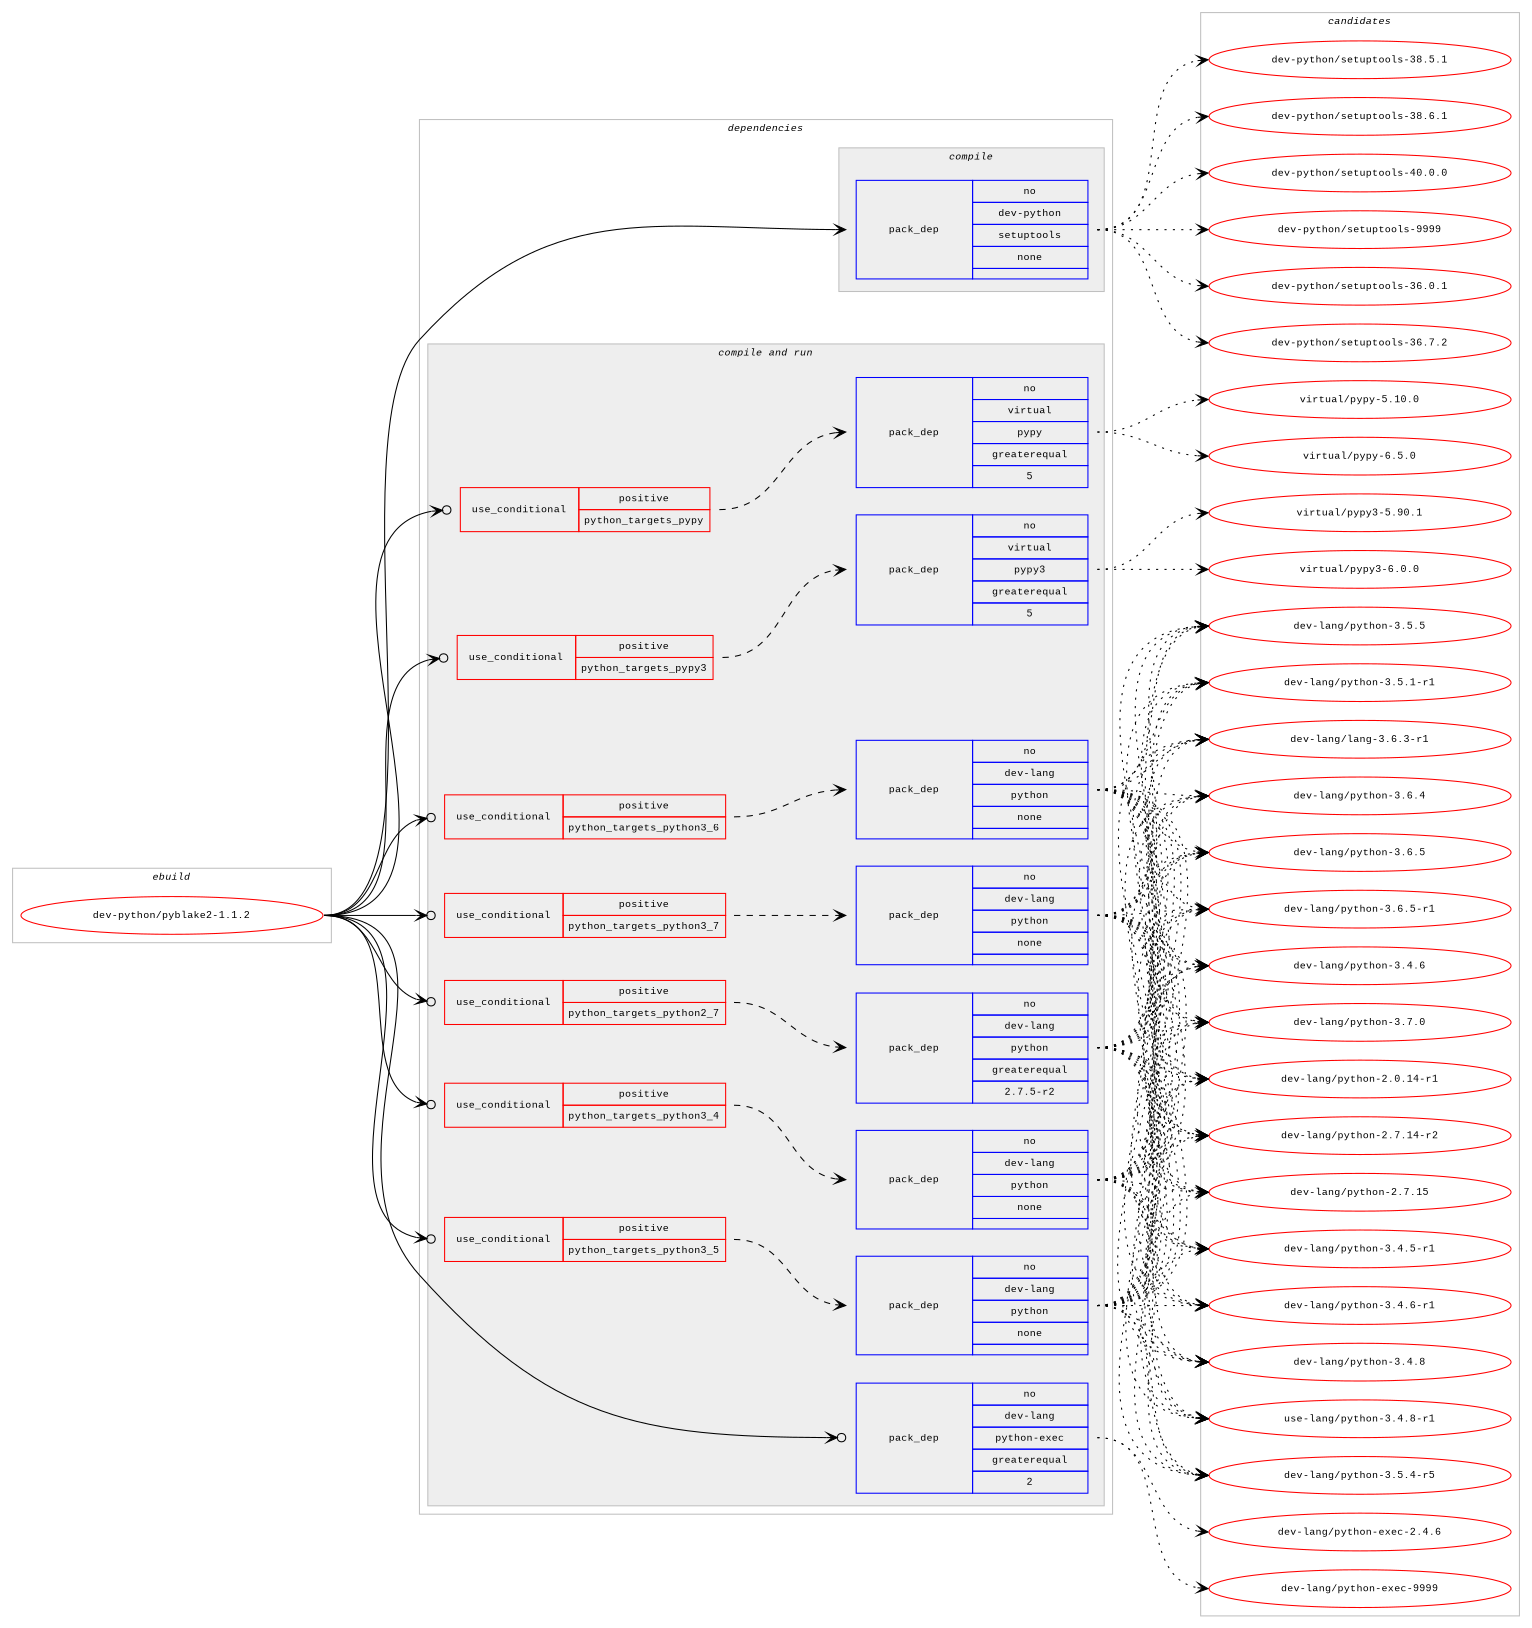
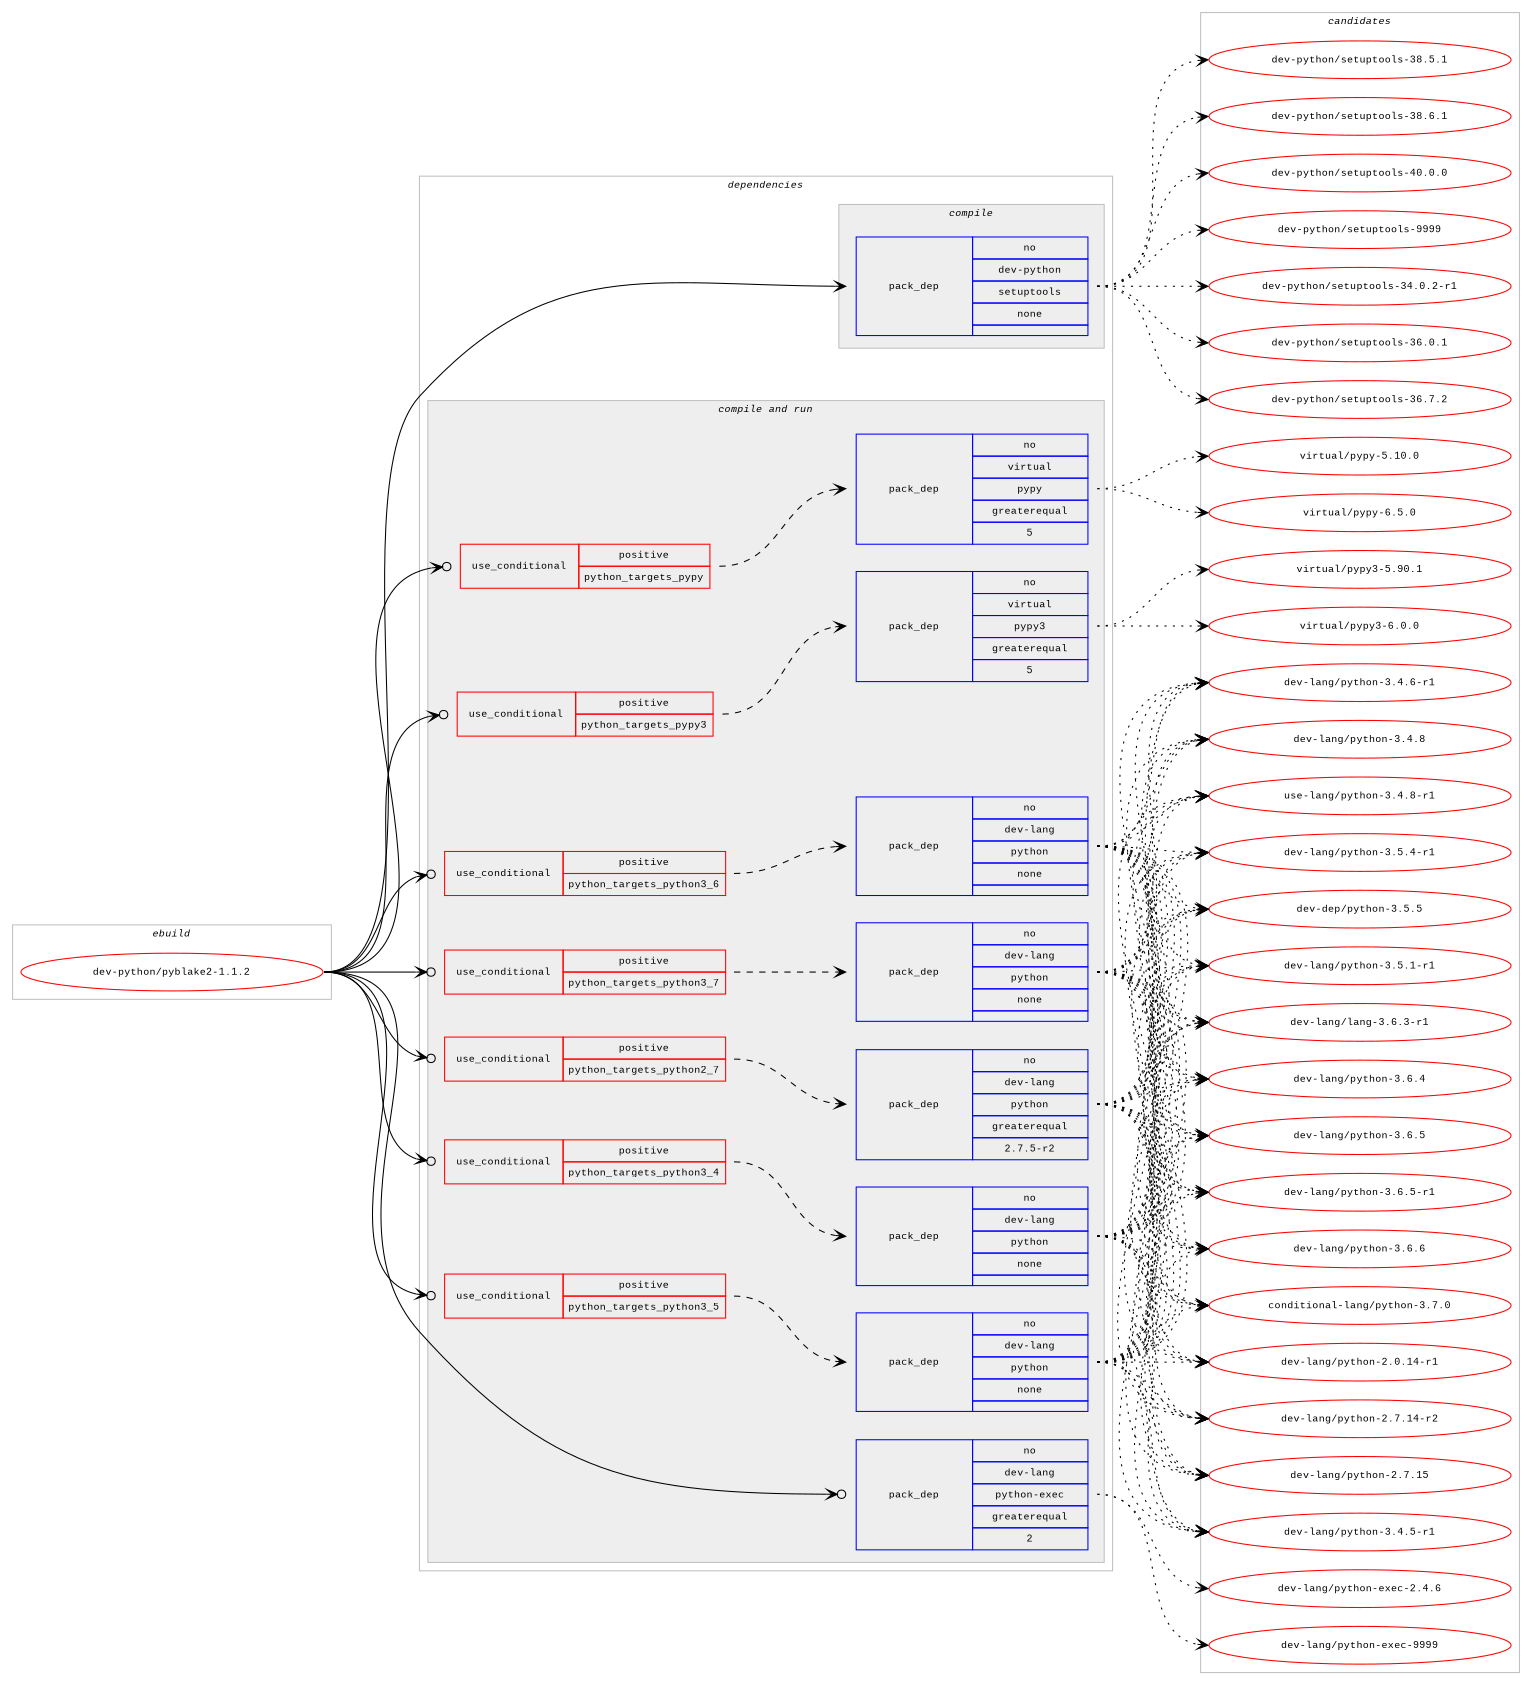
none -> (1360, 286)
(1360, 626) -> (1360, 909)
(1360, 966) -> (1360, 1249)
(1360, 1022) -> (1360, 1306)
(1360, 1475) -> (1360, 853)
